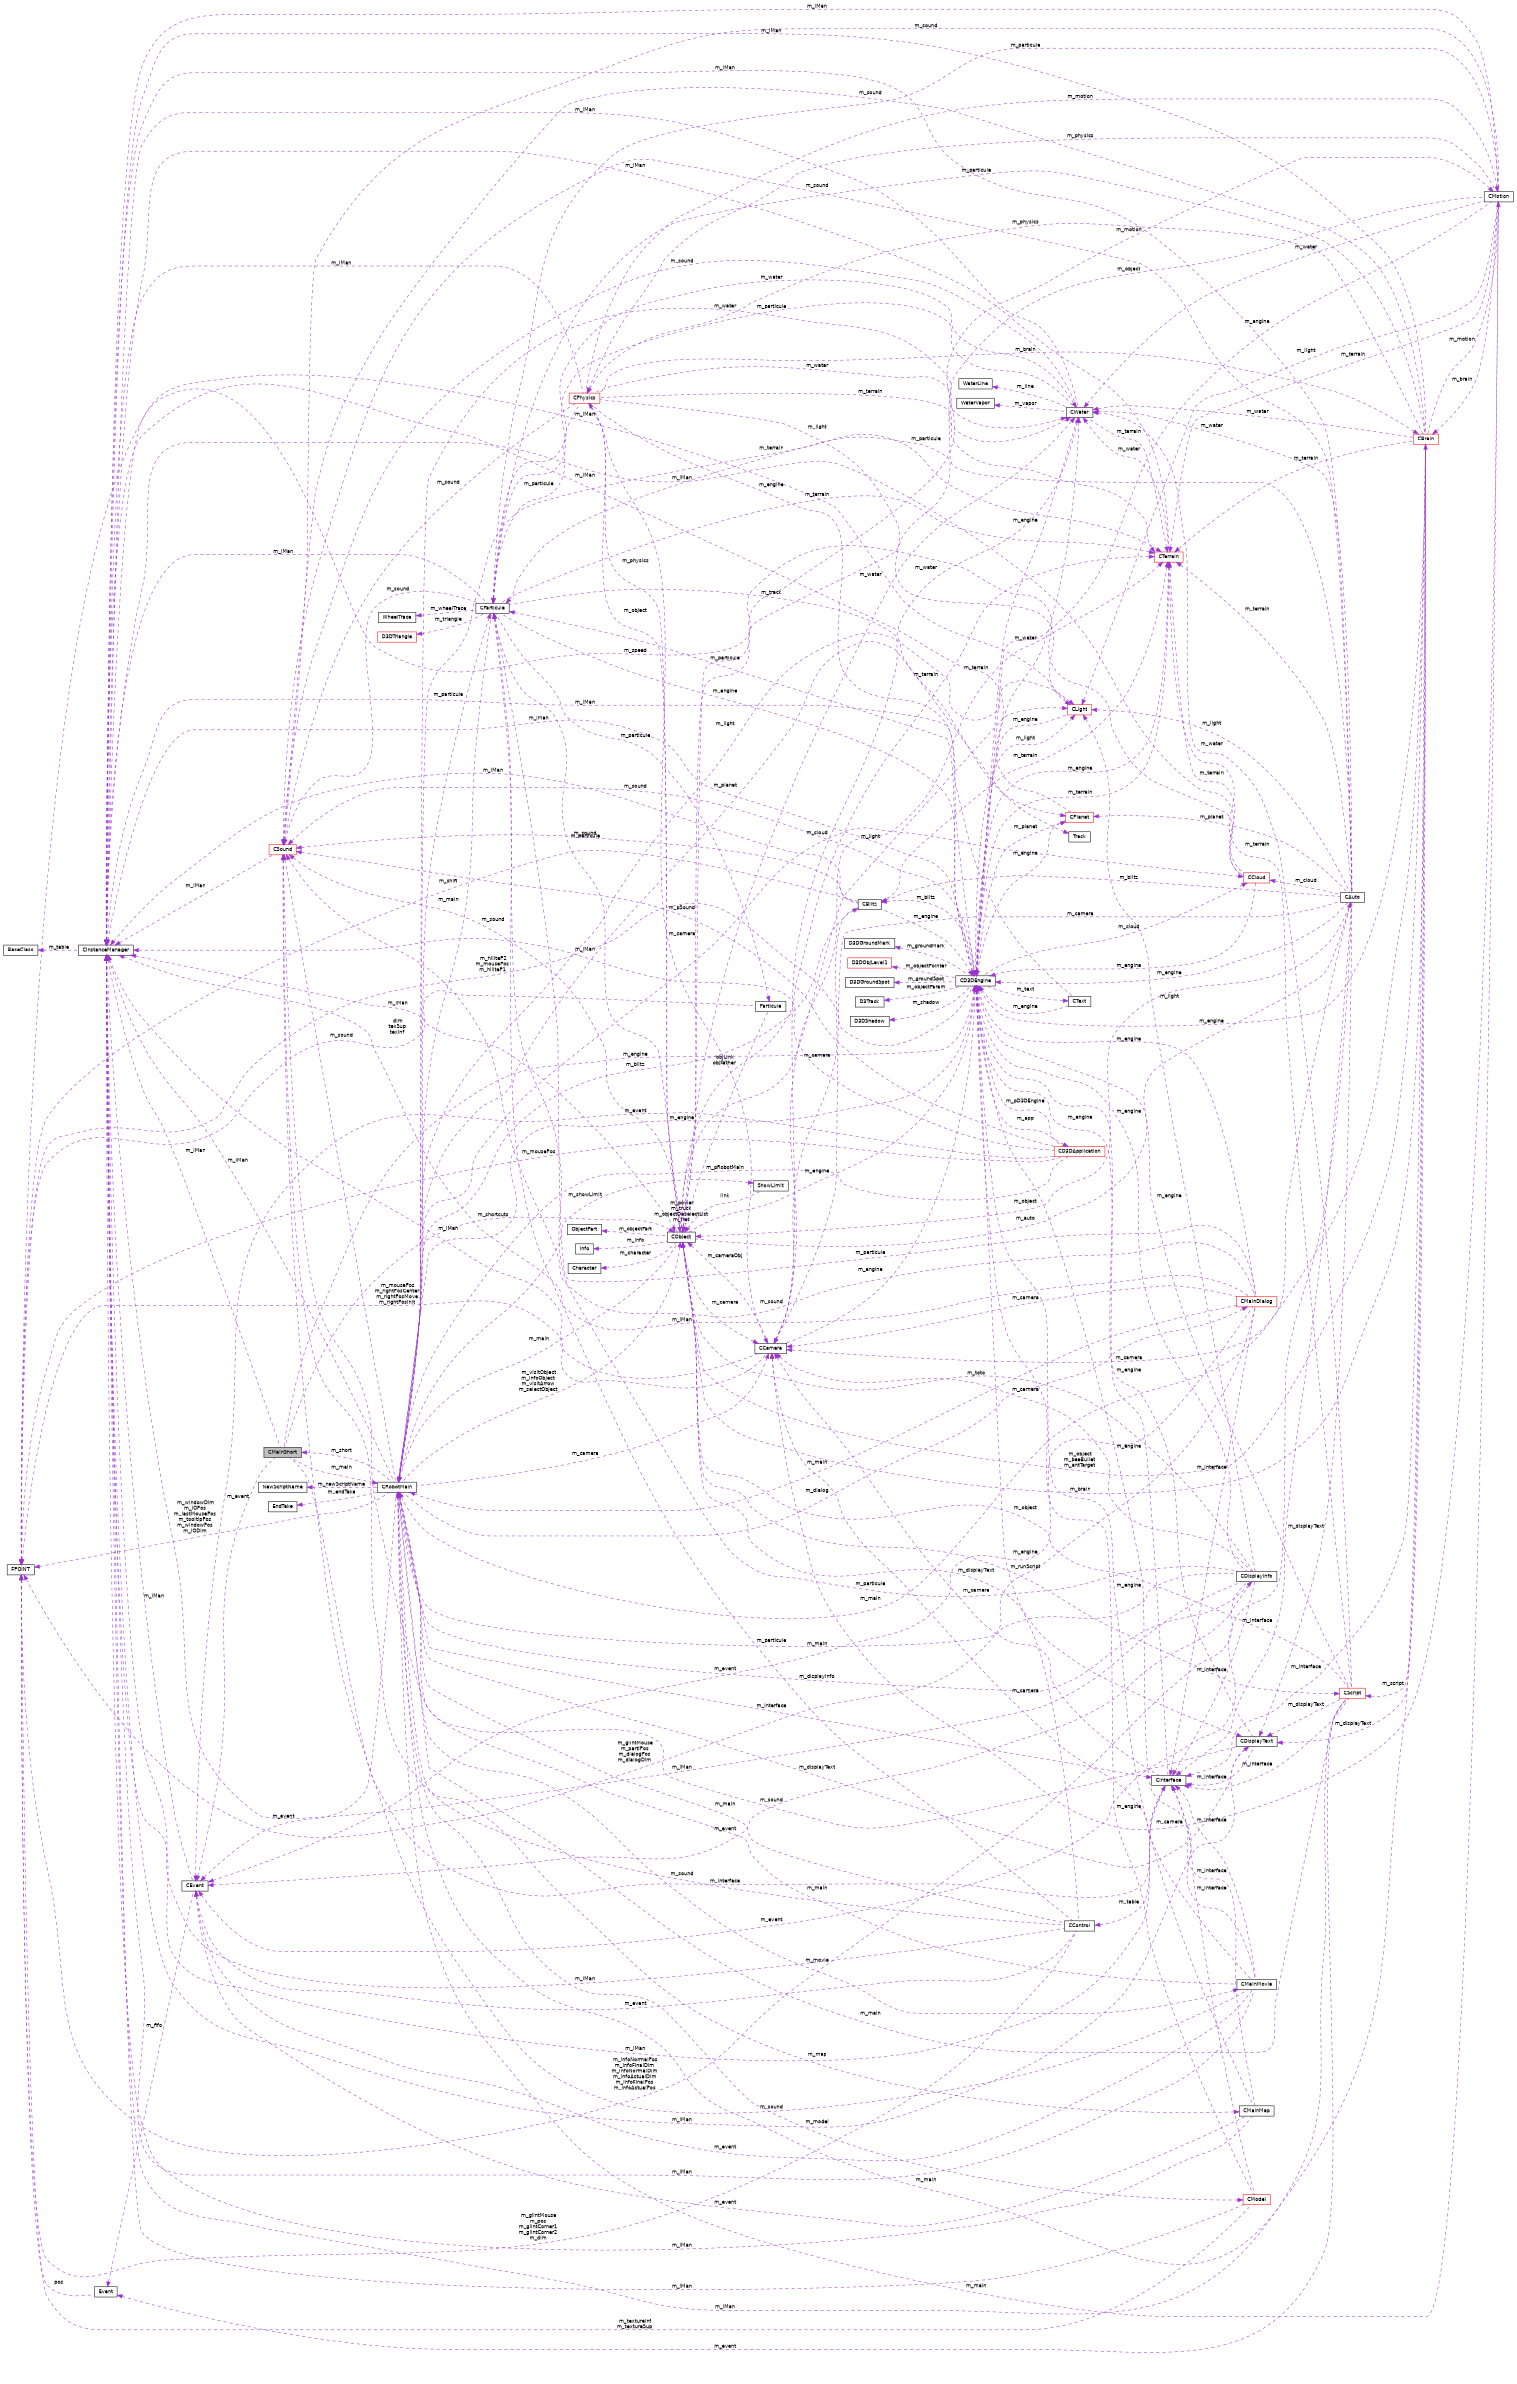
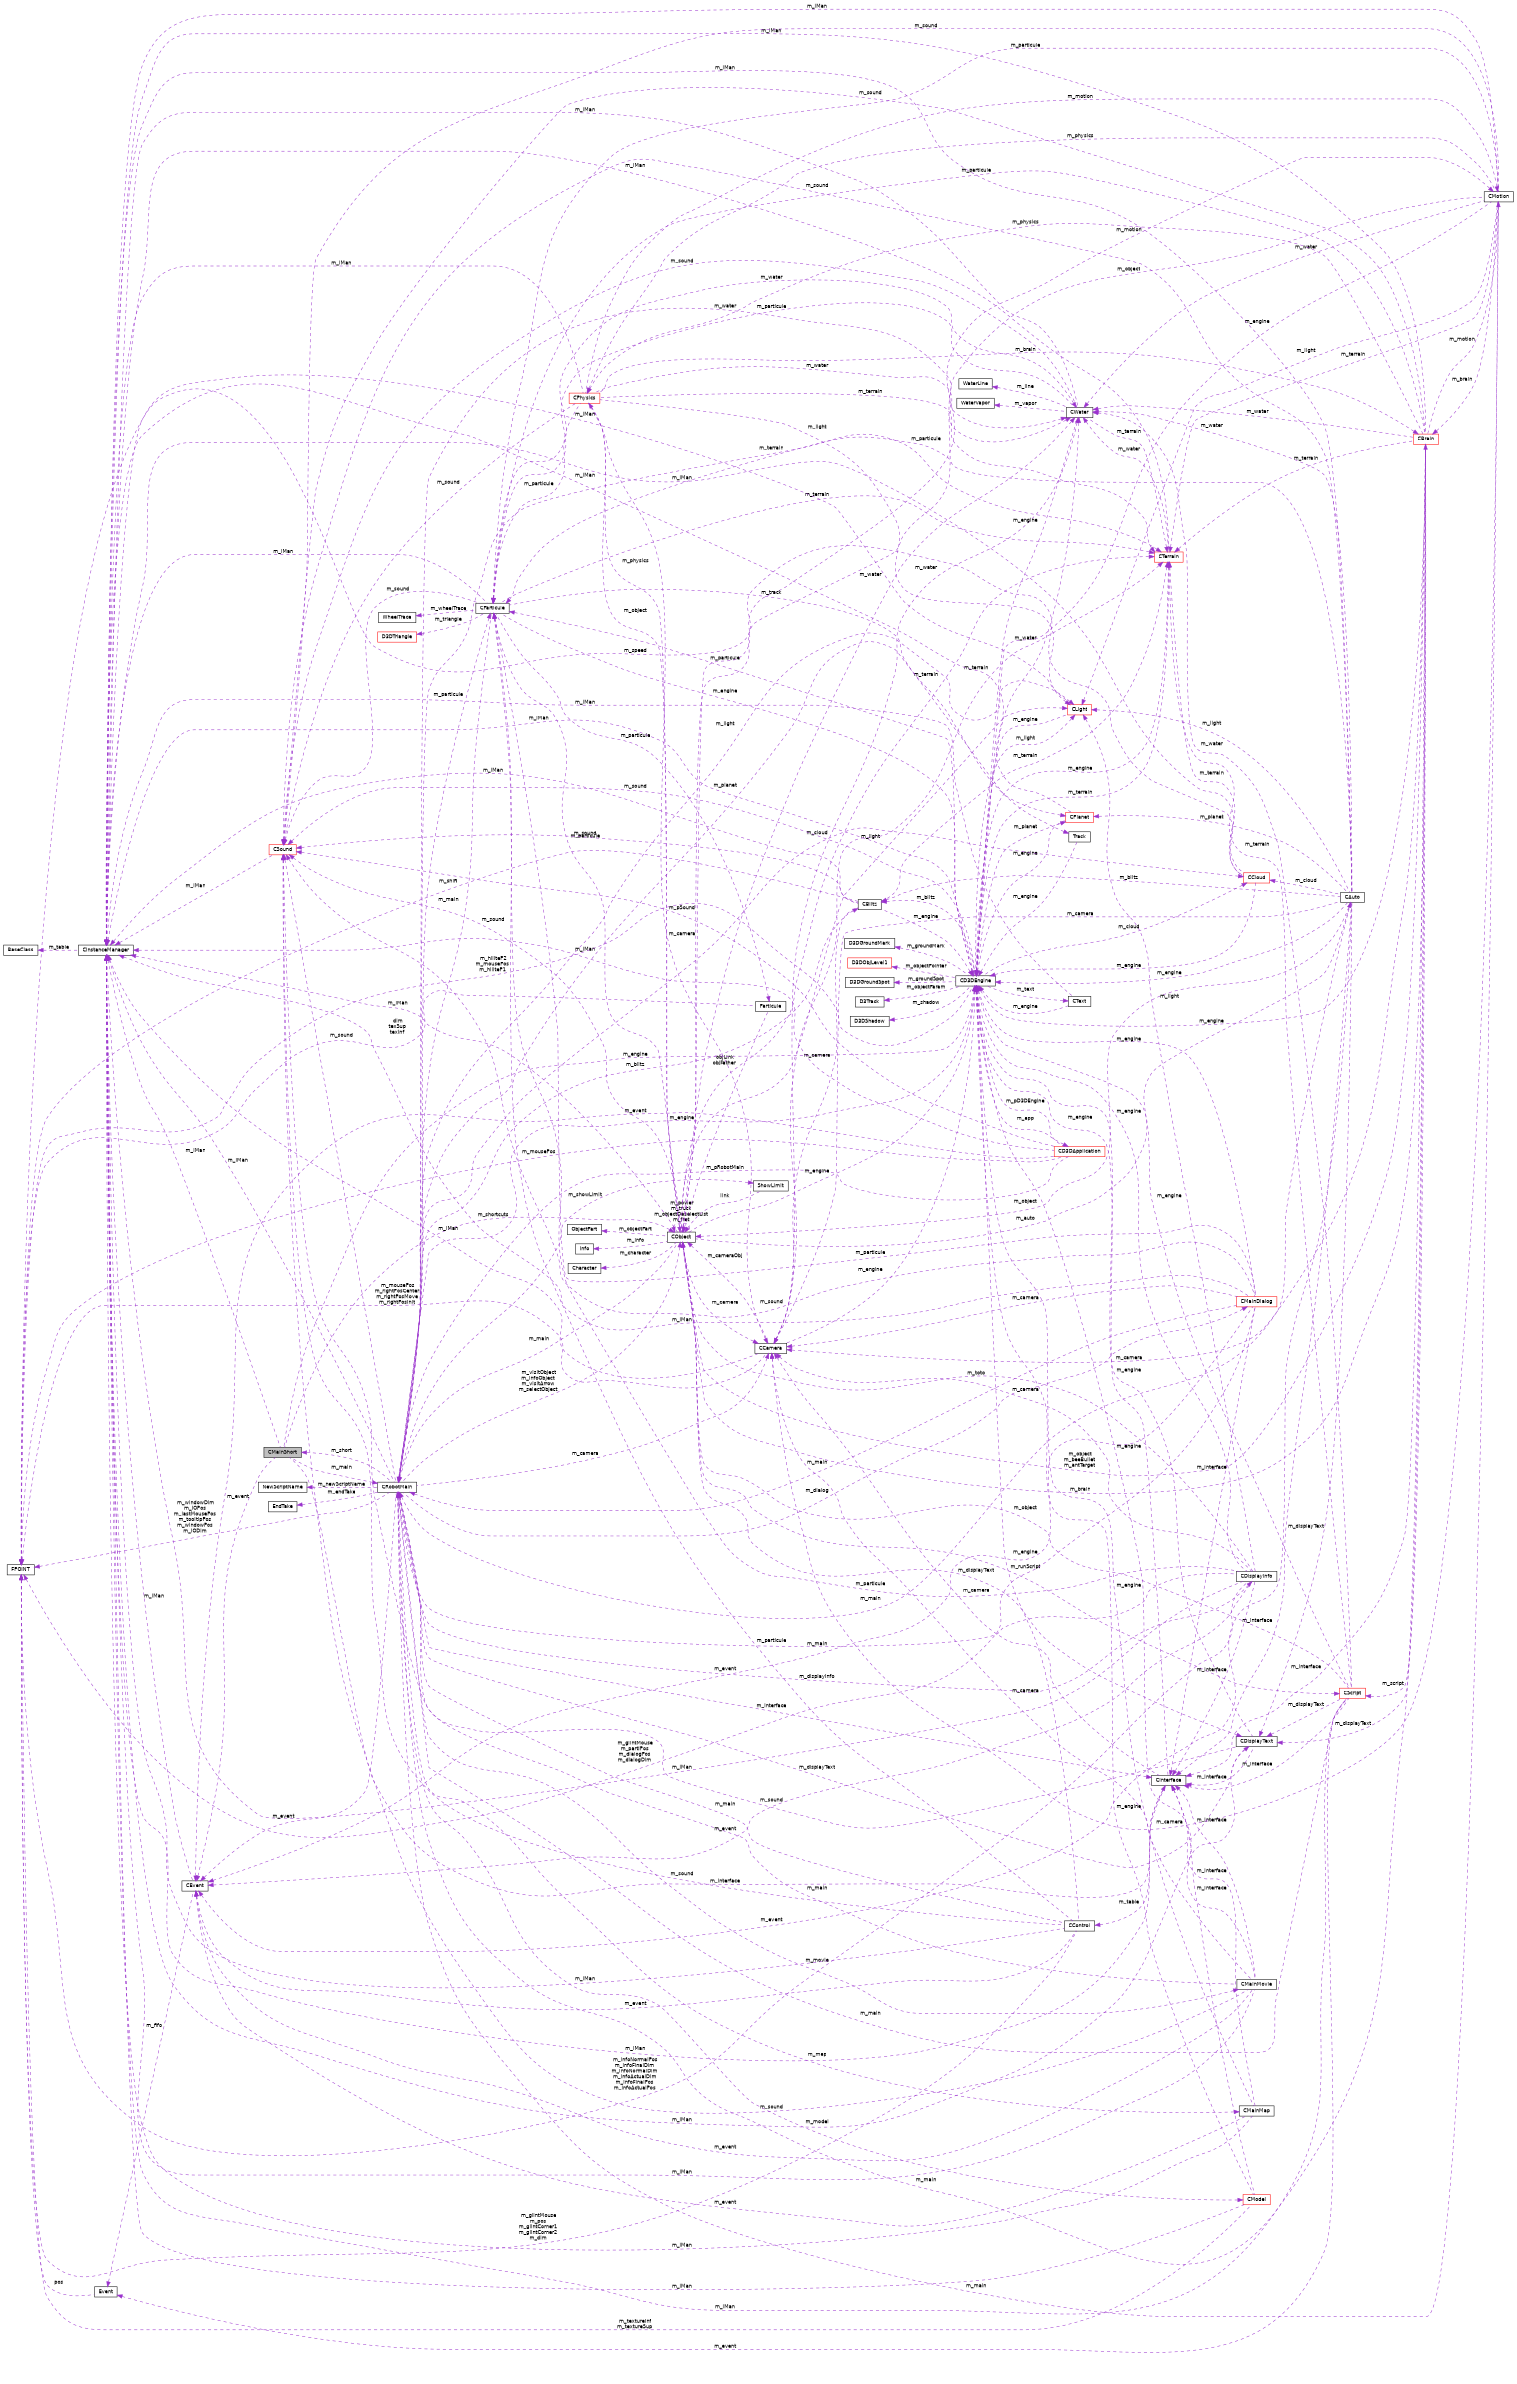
(841, 664) -> (1034, 911)
(1314, 704) -> none
